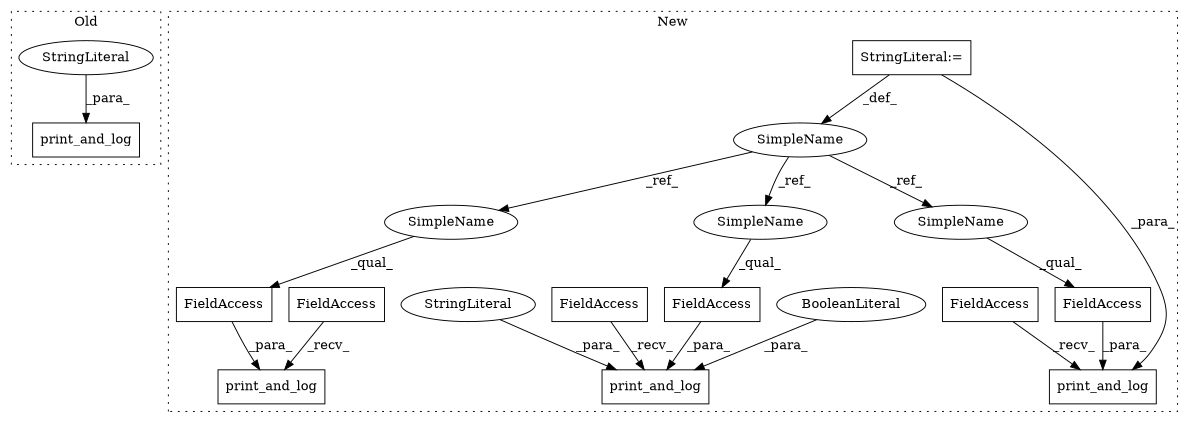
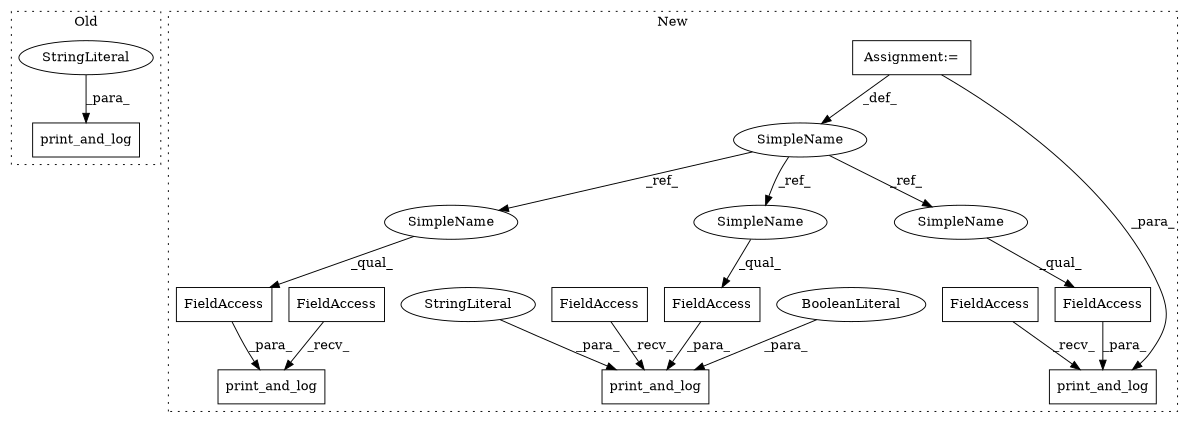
(912, 58) -> (912, 58)
